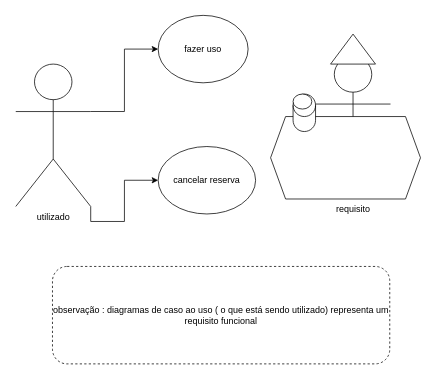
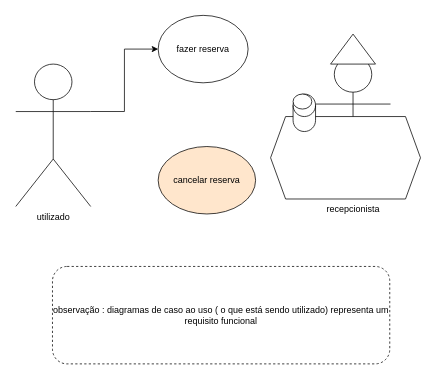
(203, 49) -> (203, 49)
(207, 180) -> (207, 180)
(353, 210) -> (353, 210)
(124, 212) -> none
